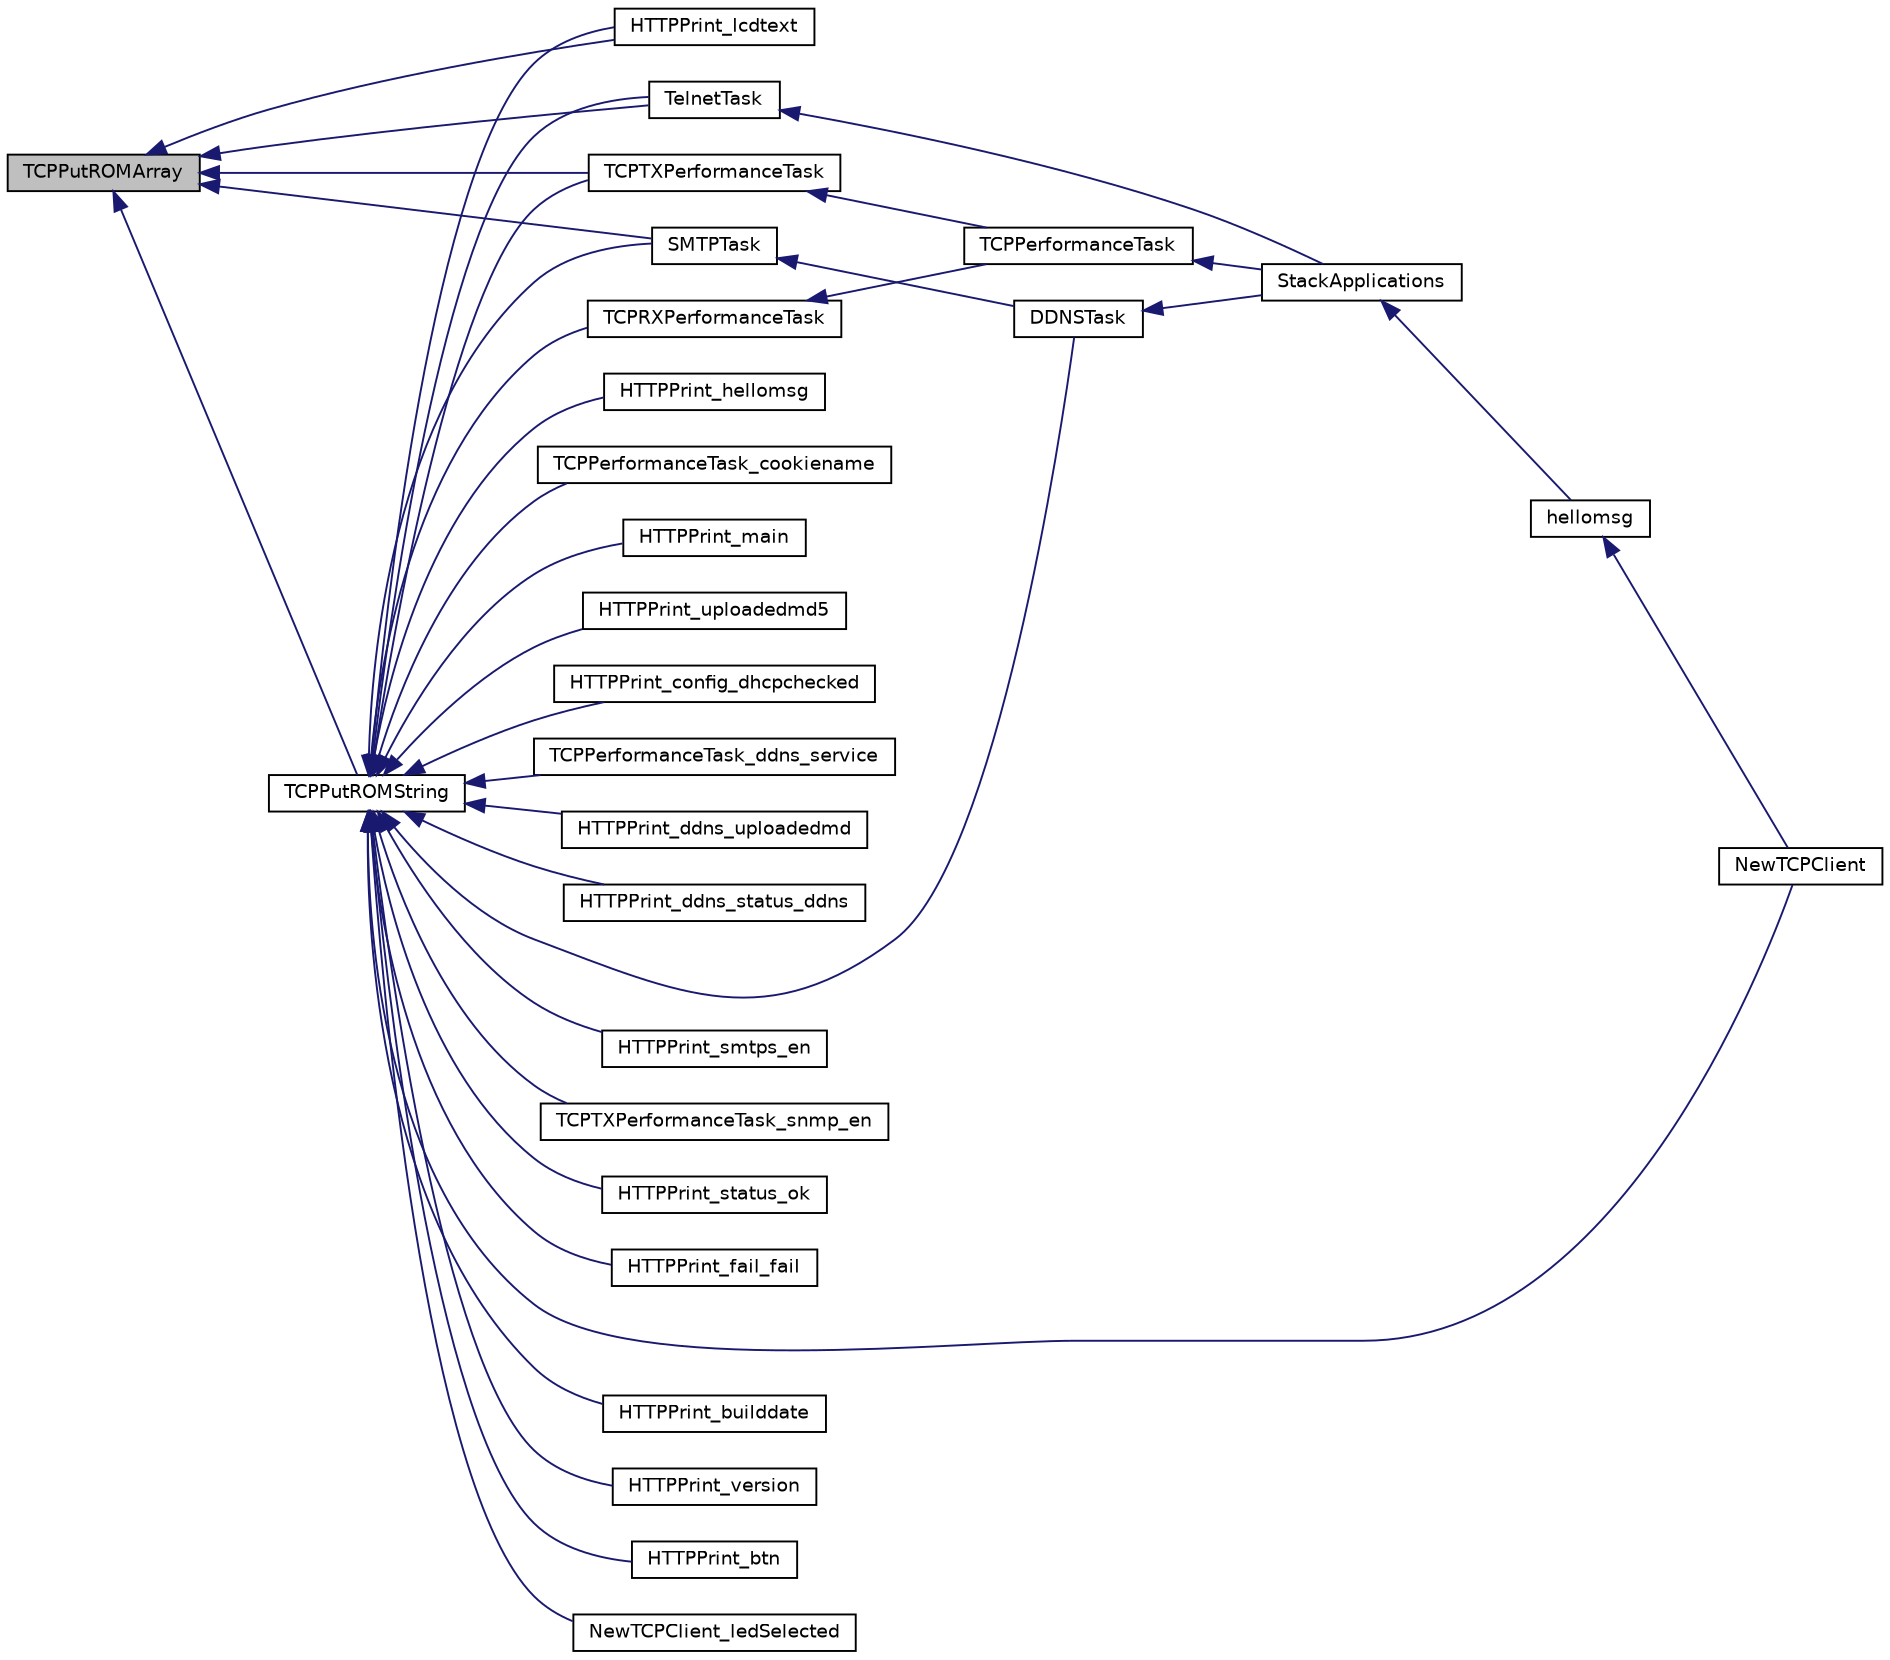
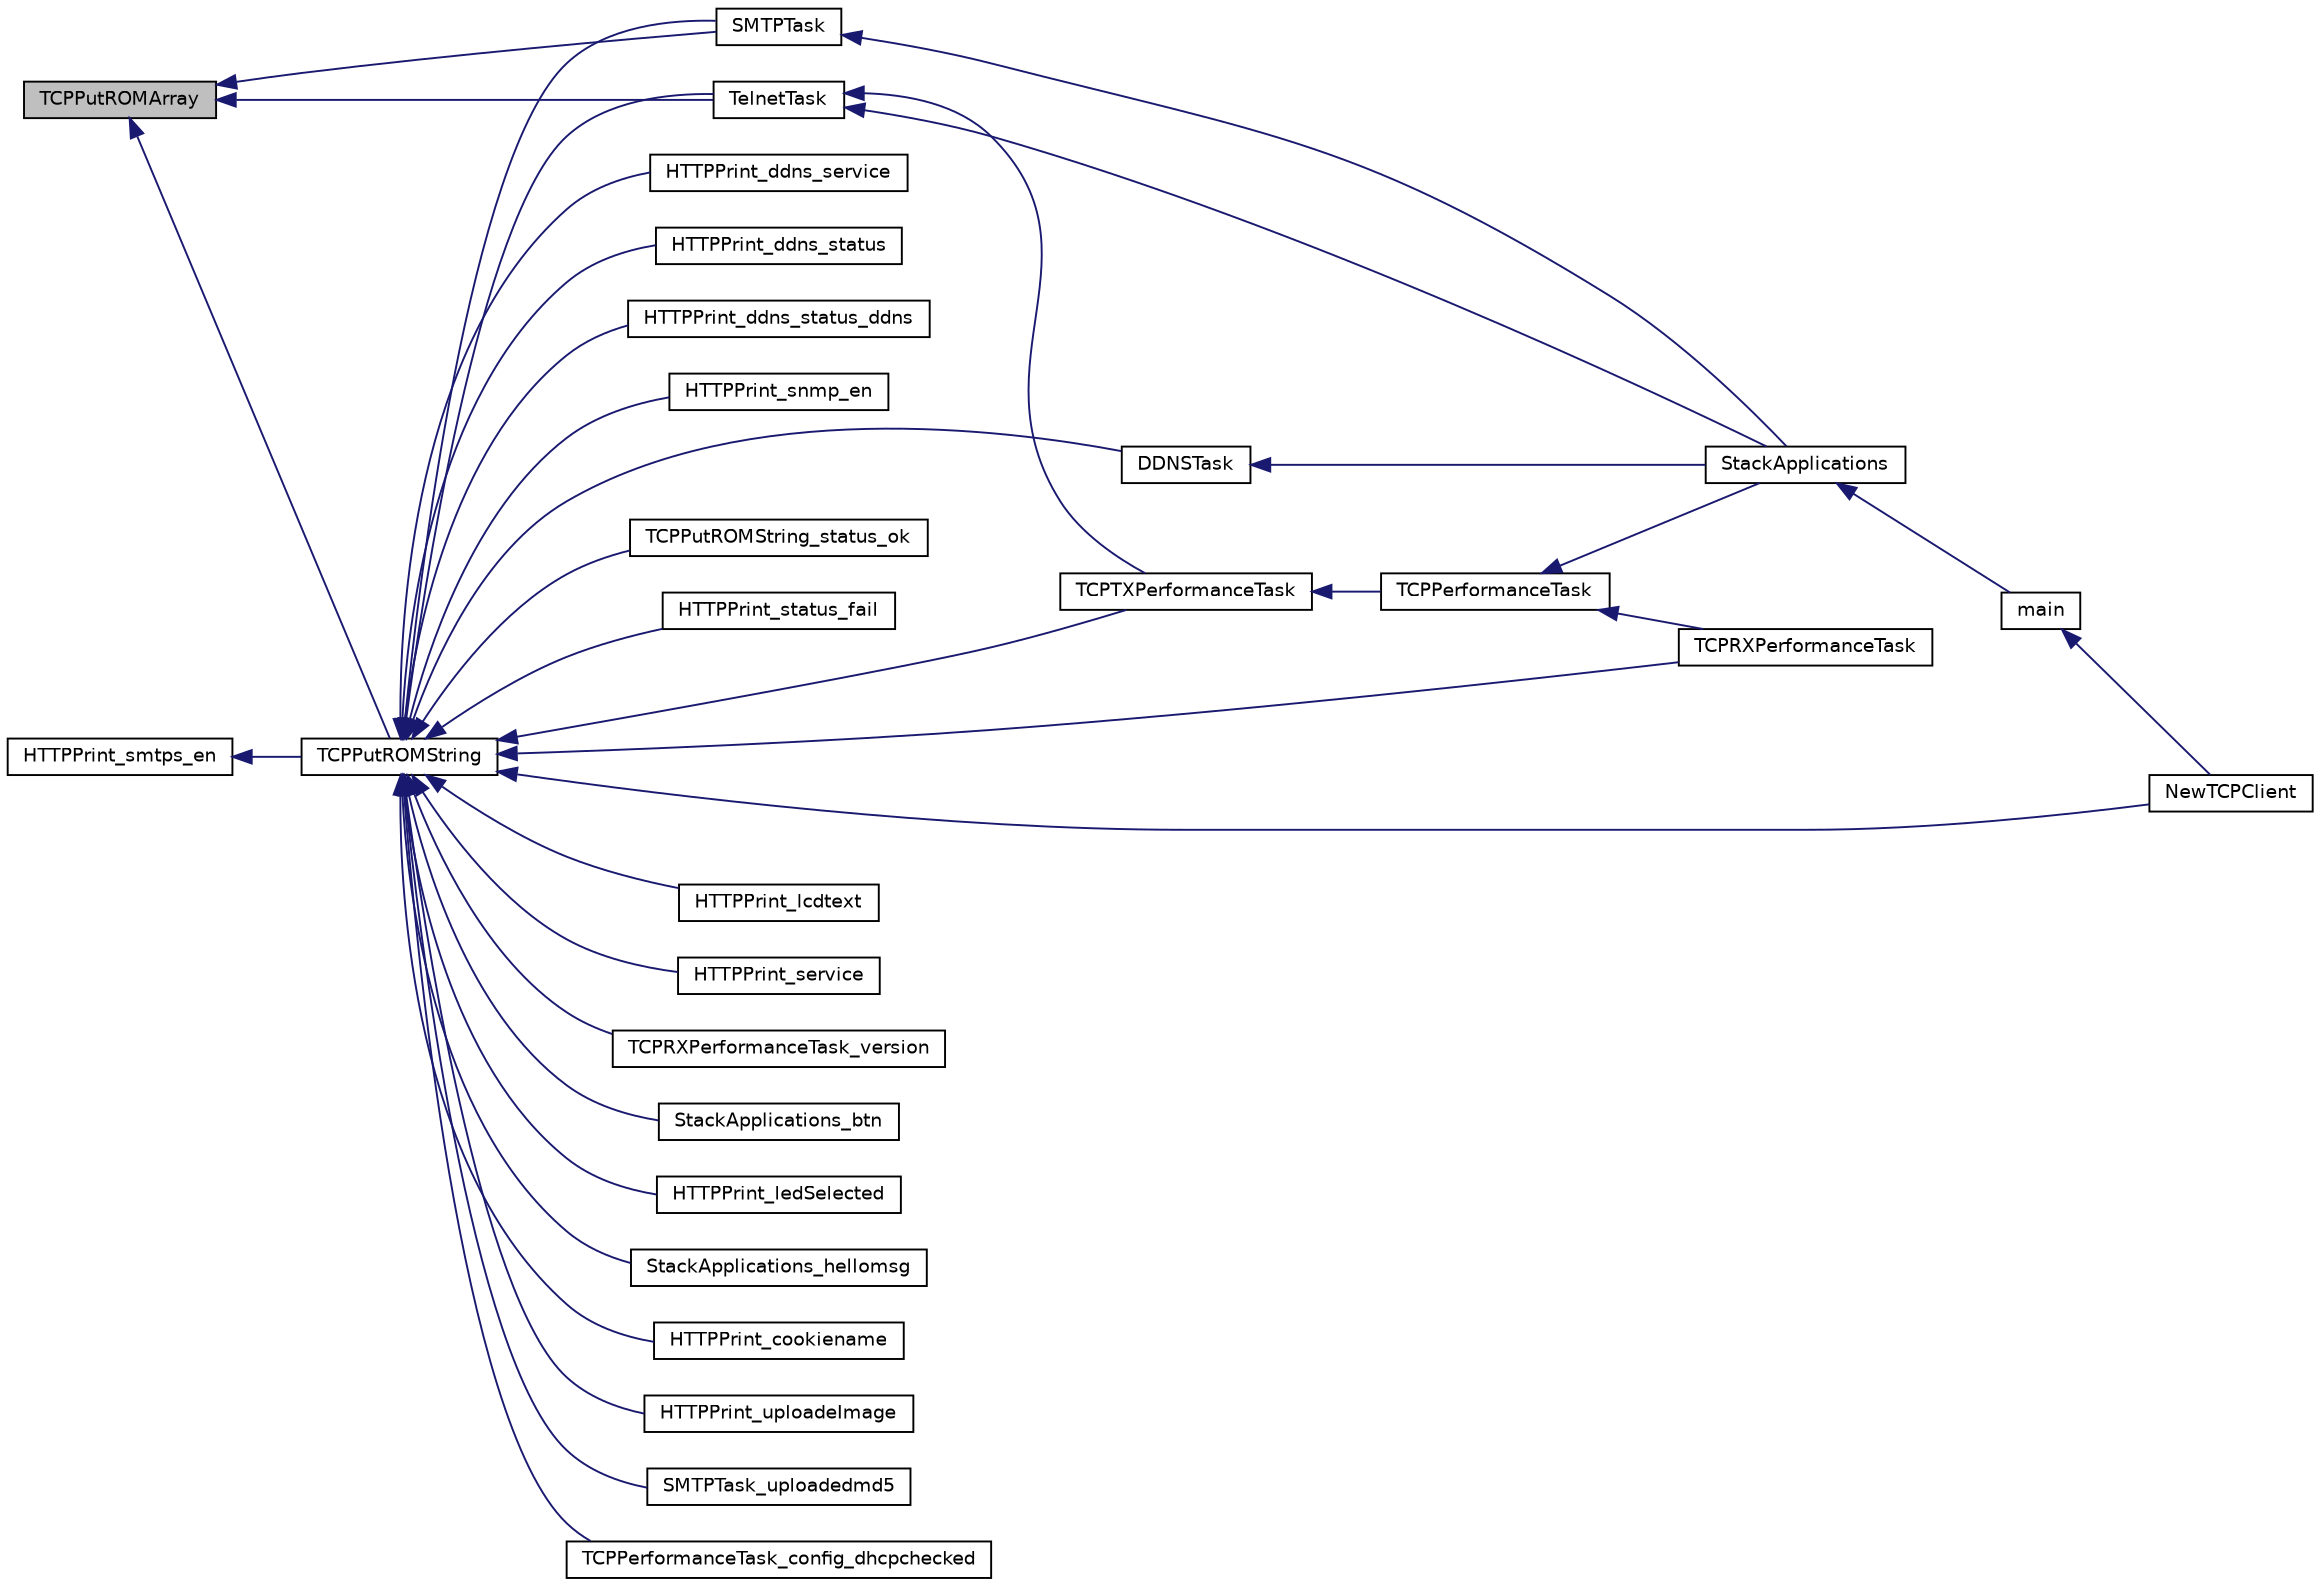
(386, 81) -> none
(404, 173) -> (1038, 302)
(926, 276) -> (1660, 621)
(927, 289) -> (1359, 166)
(715, 392) -> (779, 1268)
(715, 465) -> (779, 1341)
(1590, 519) -> (2041, 611)
(715, 538) -> (779, 1414)
(715, 611) -> (779, 1487)
(715, 684) -> (779, 1560)
(715, 757) -> (779, 173)
(715, 830) -> (779, 246)
(475, 952) -> (277, 757)
(715, 1122) -> (779, 392)
(715, 1195) -> (779, 538)
(715, 1268) -> (779, 611)
(715, 1414) -> (779, 976)
(715, 1487) -> (779, 1049)
(715, 1560) -> (779, 1122)
(715, 1633) -> (779, 1195)
